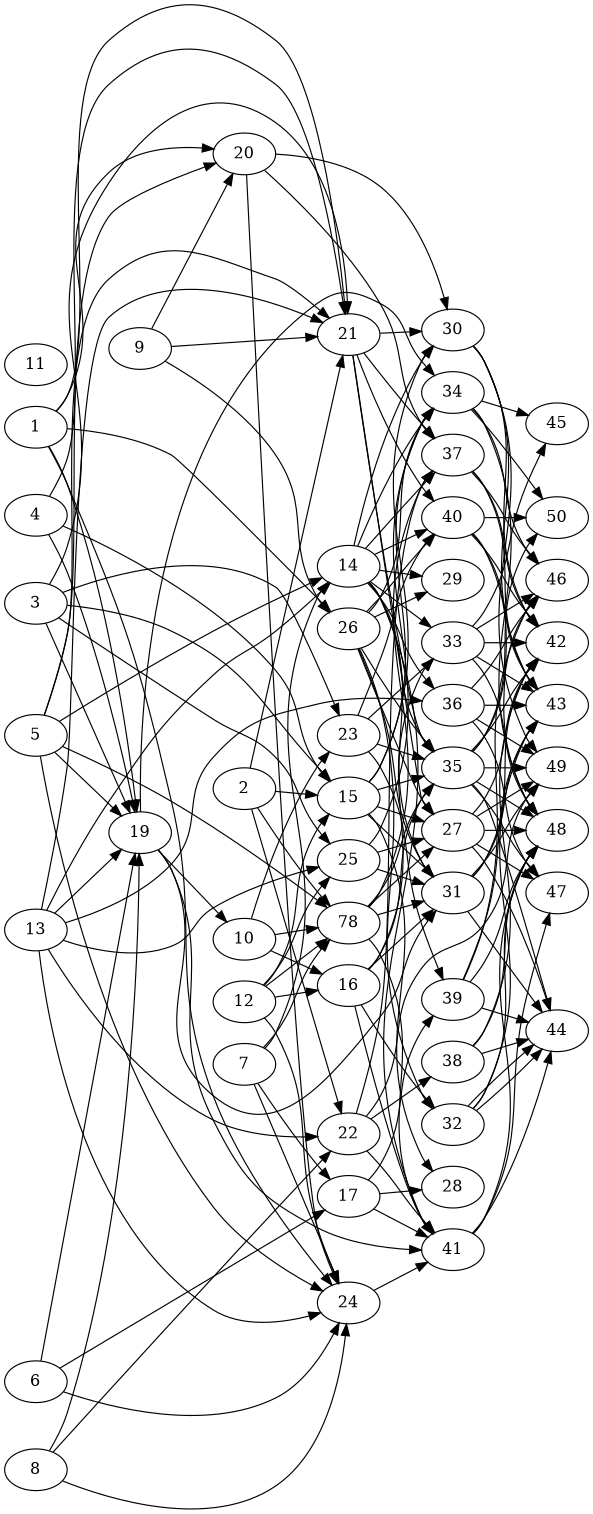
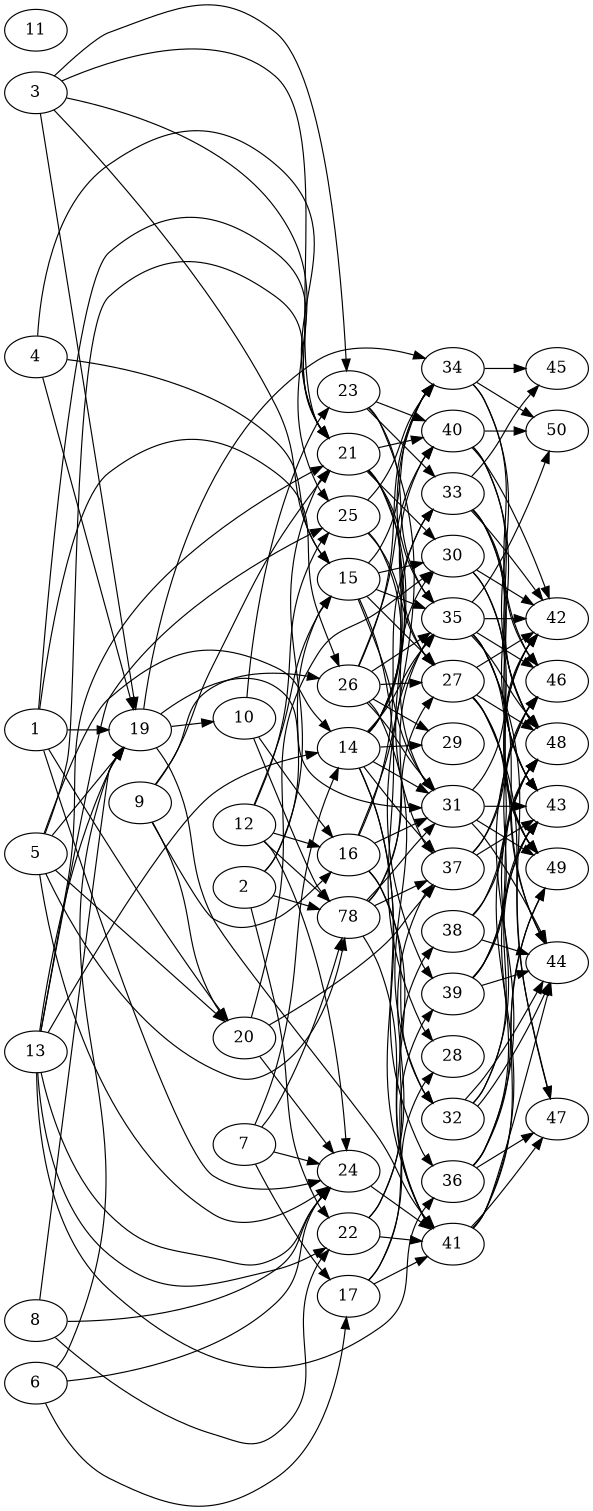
none -> (230, 926)
(444, 950) -> (512, 1065)
